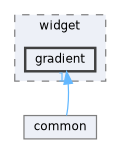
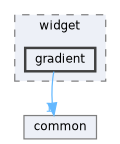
(68, 100) -> (52, 89)
